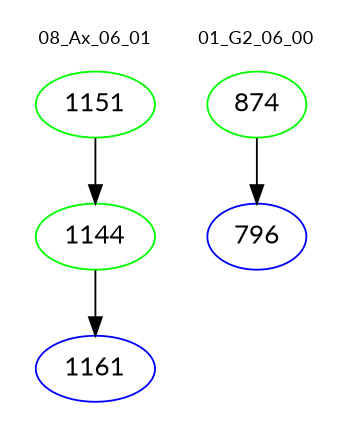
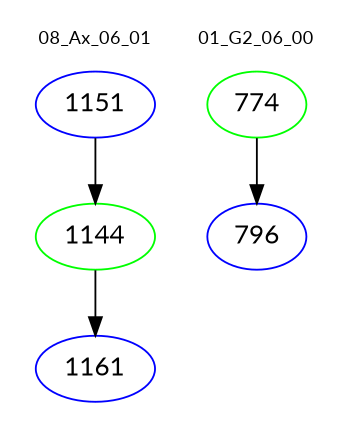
(95, 105) -> (95, 105)
(257, 105) -> (257, 105)
